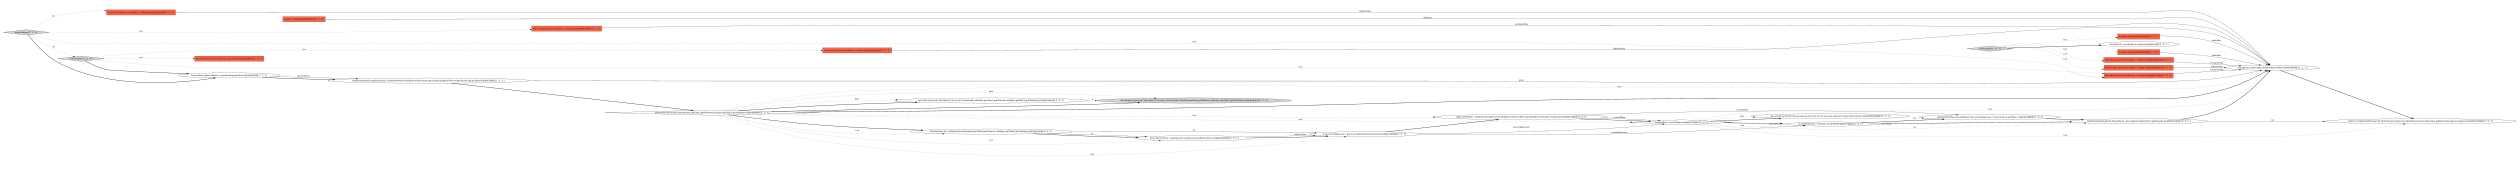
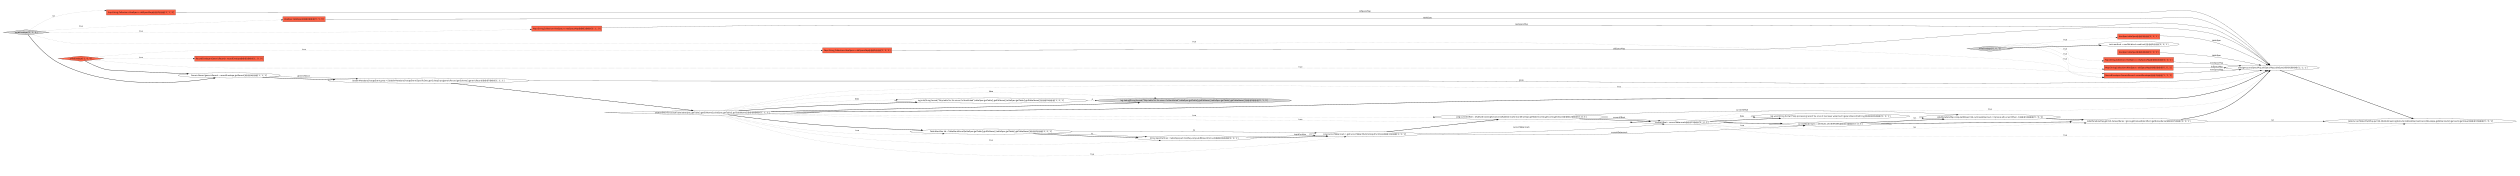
(50, 47) -> (160, 24)
(81, 59) -> (81, 59)
